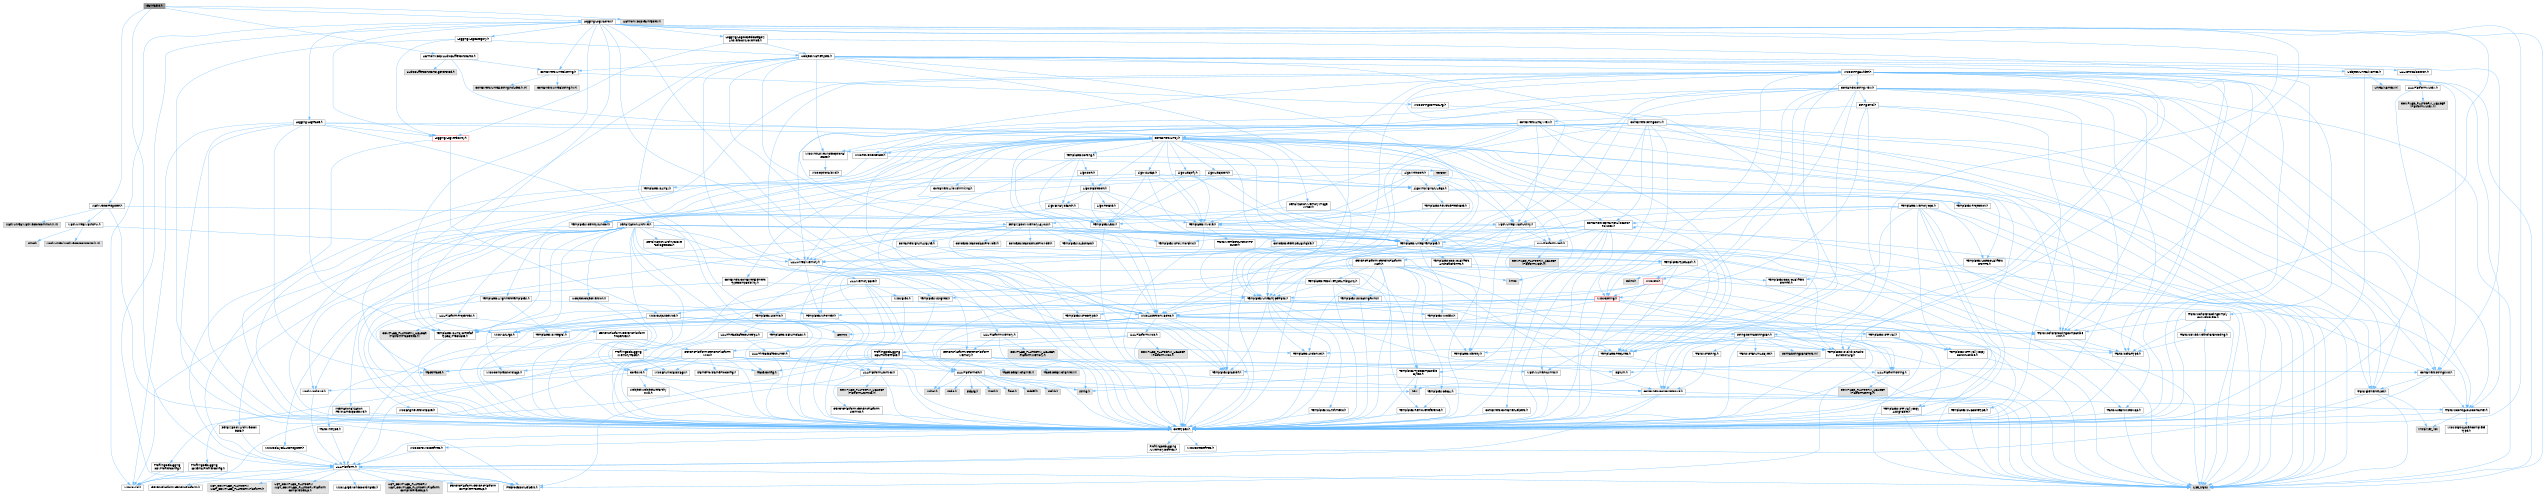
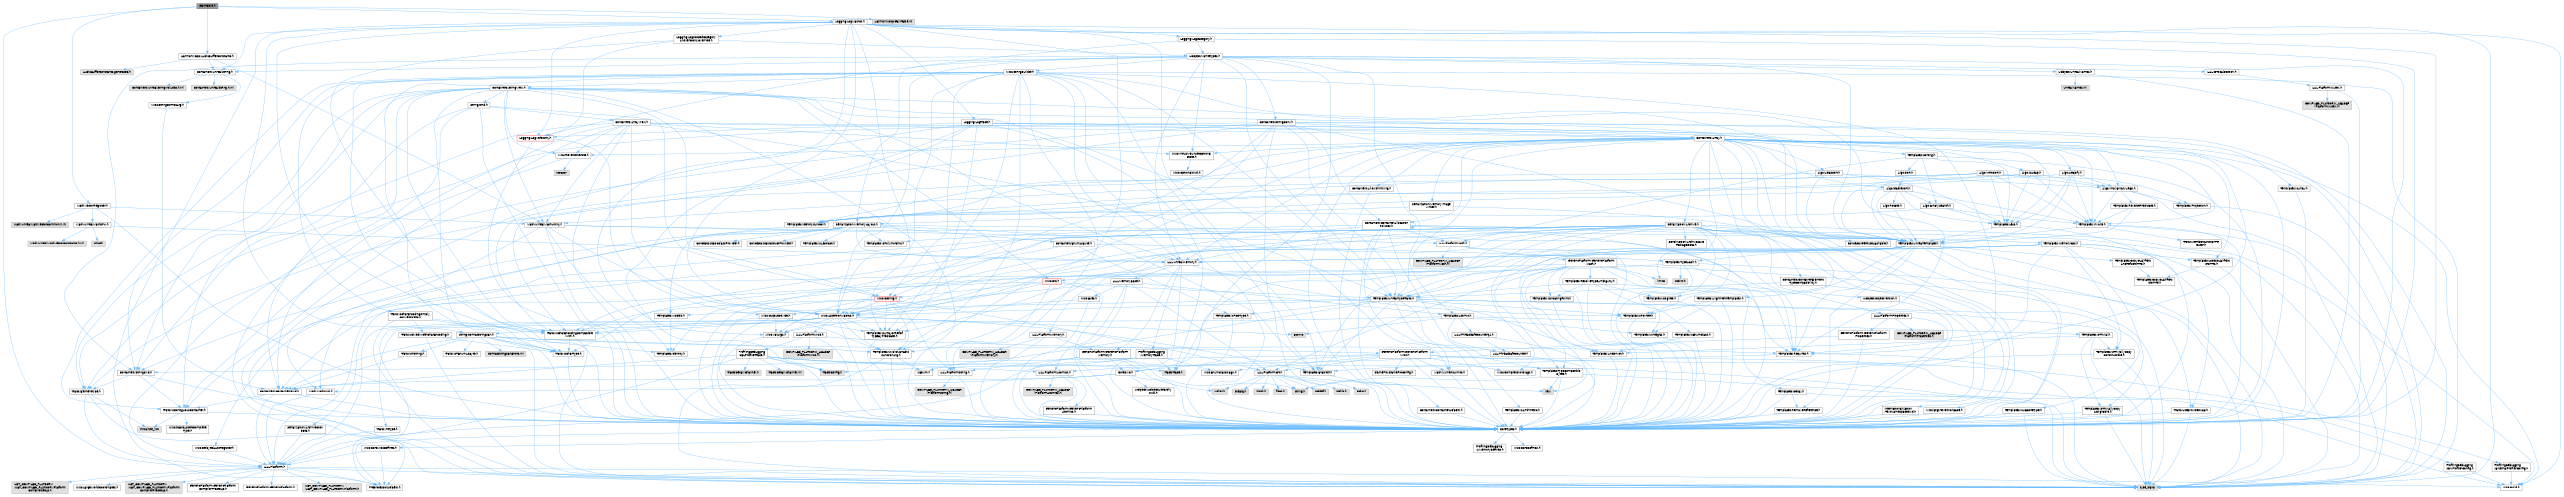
(1767, 215) -> (1724, 233)
(632, 344) -> none
